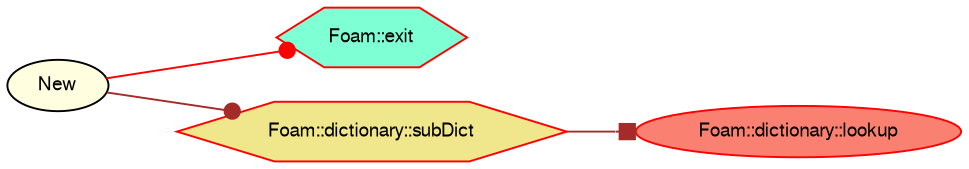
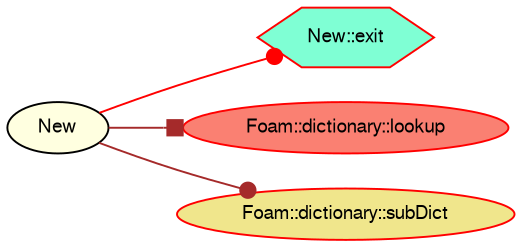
(372, 37) -> (346, 37)
(372, 132) -> (346, 214)
(591, 132) -> (136, 128)
